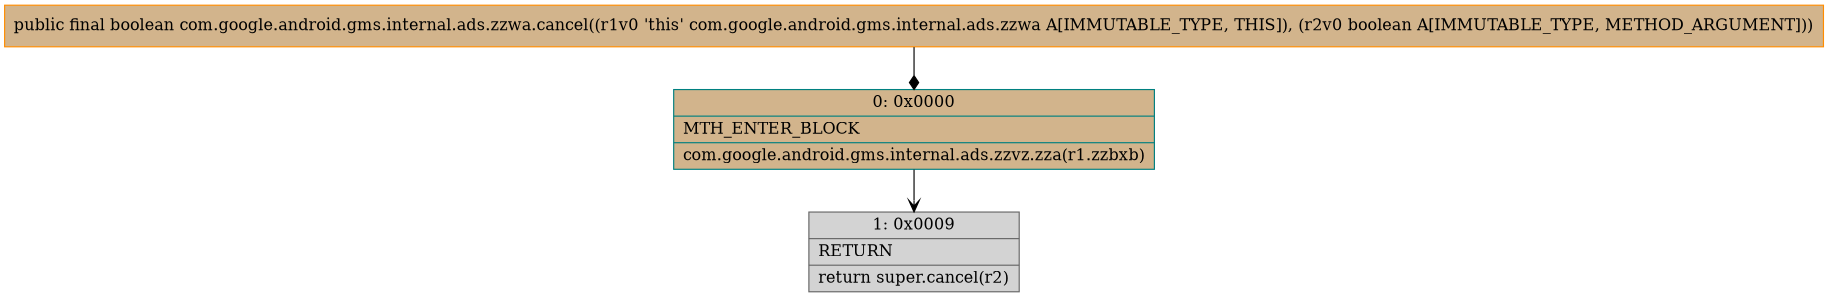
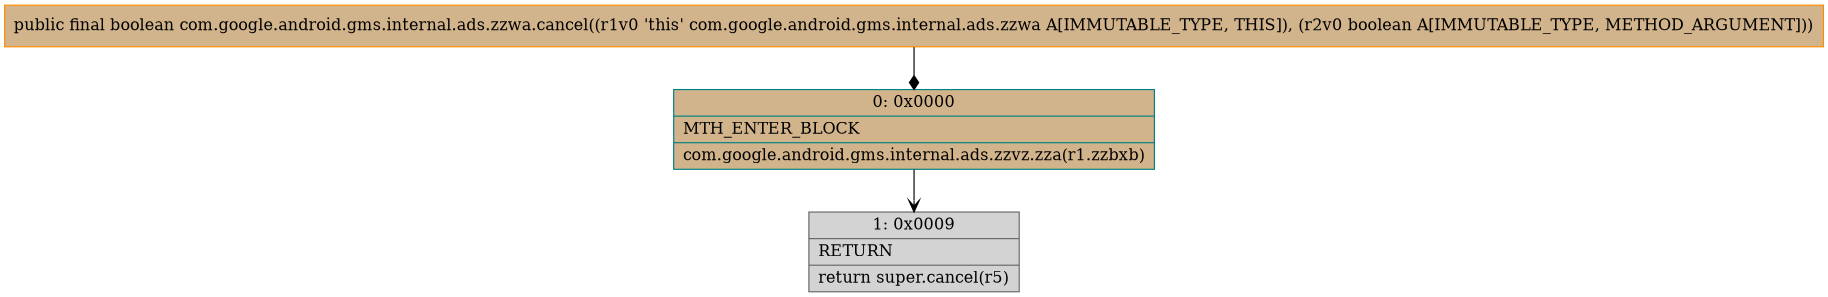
(914, 278) -> (914, 278)
